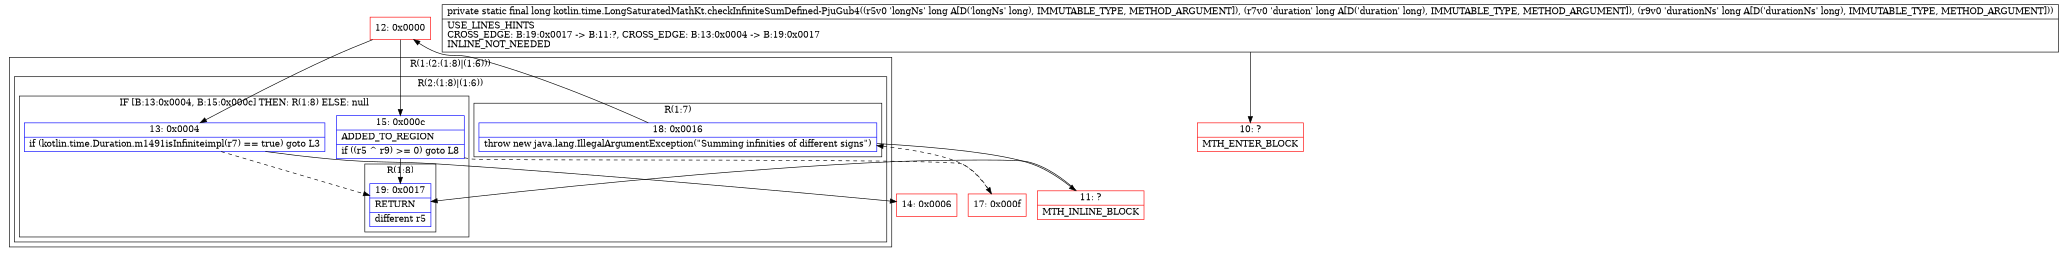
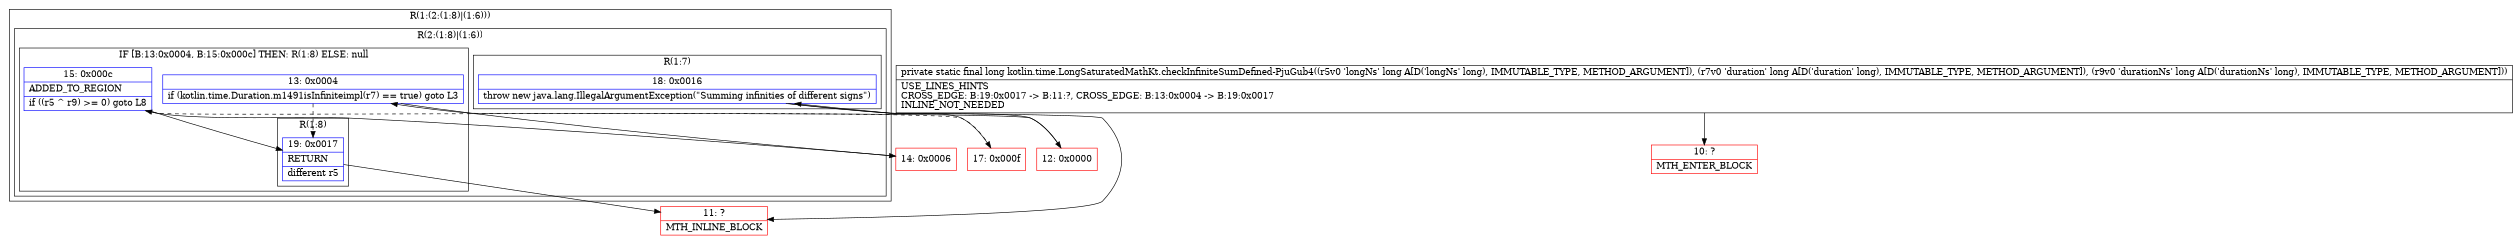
(400, 73) -> (524, 128)
(941, 156) -> (902, 114)
(761, 170) -> (499, 188)
